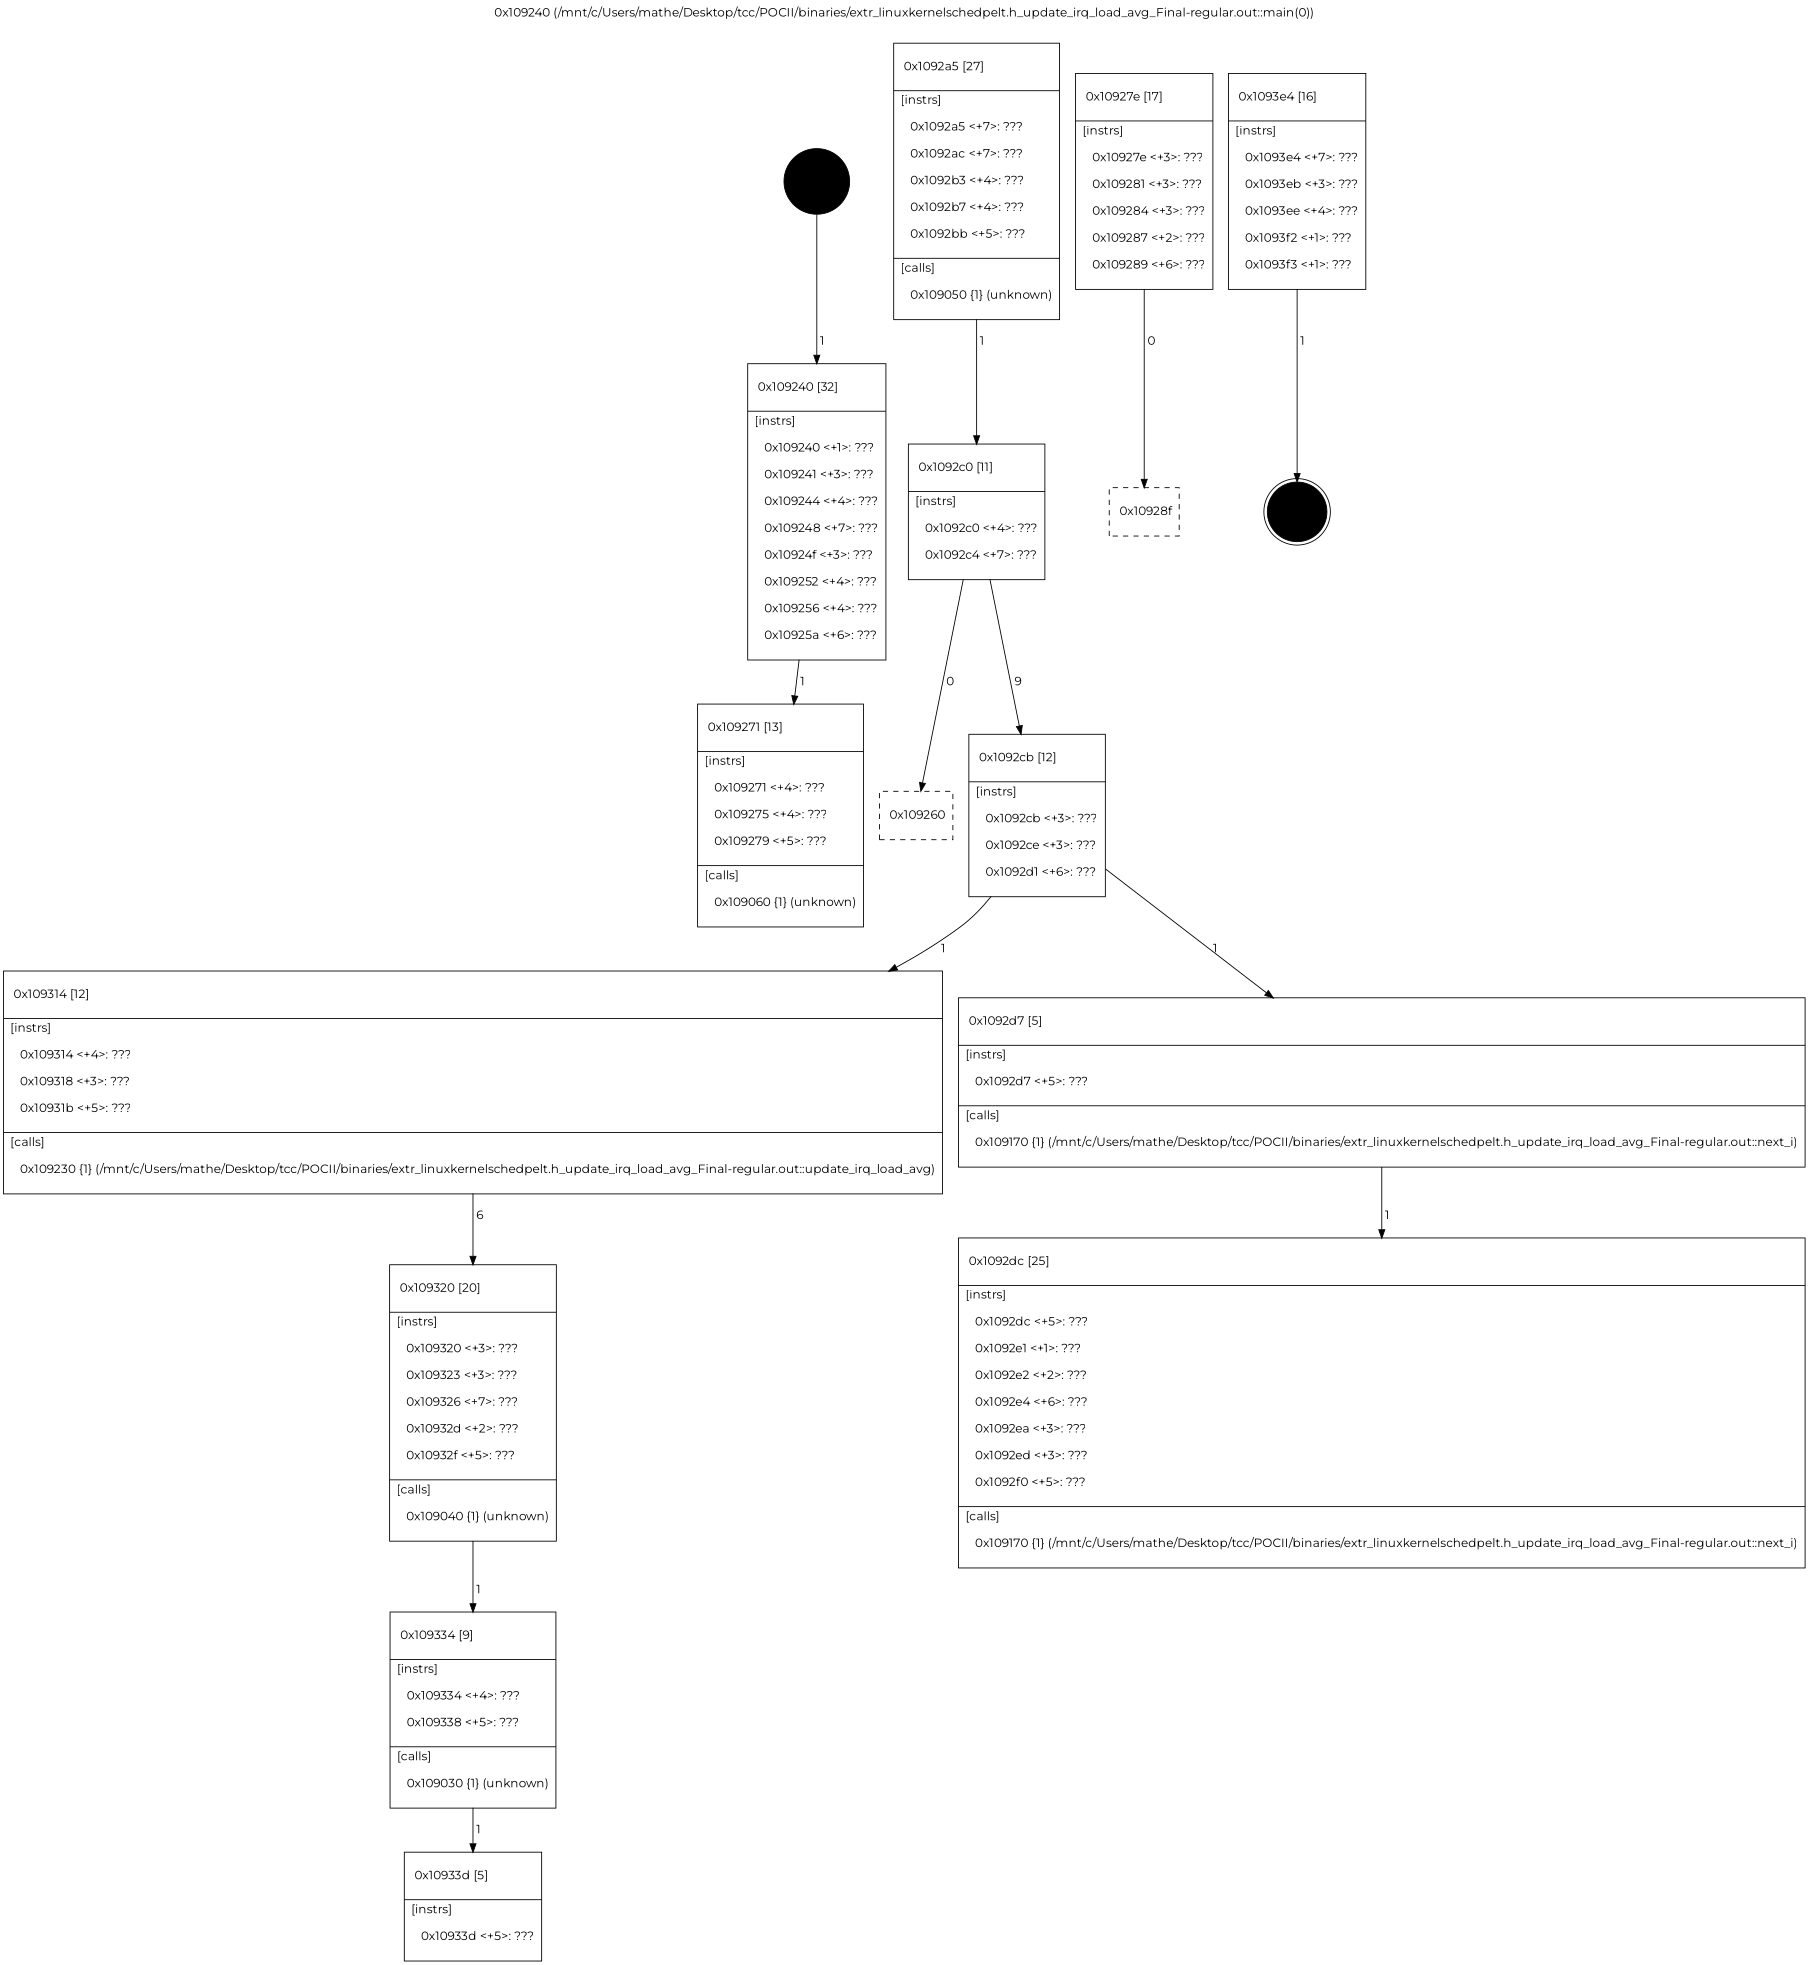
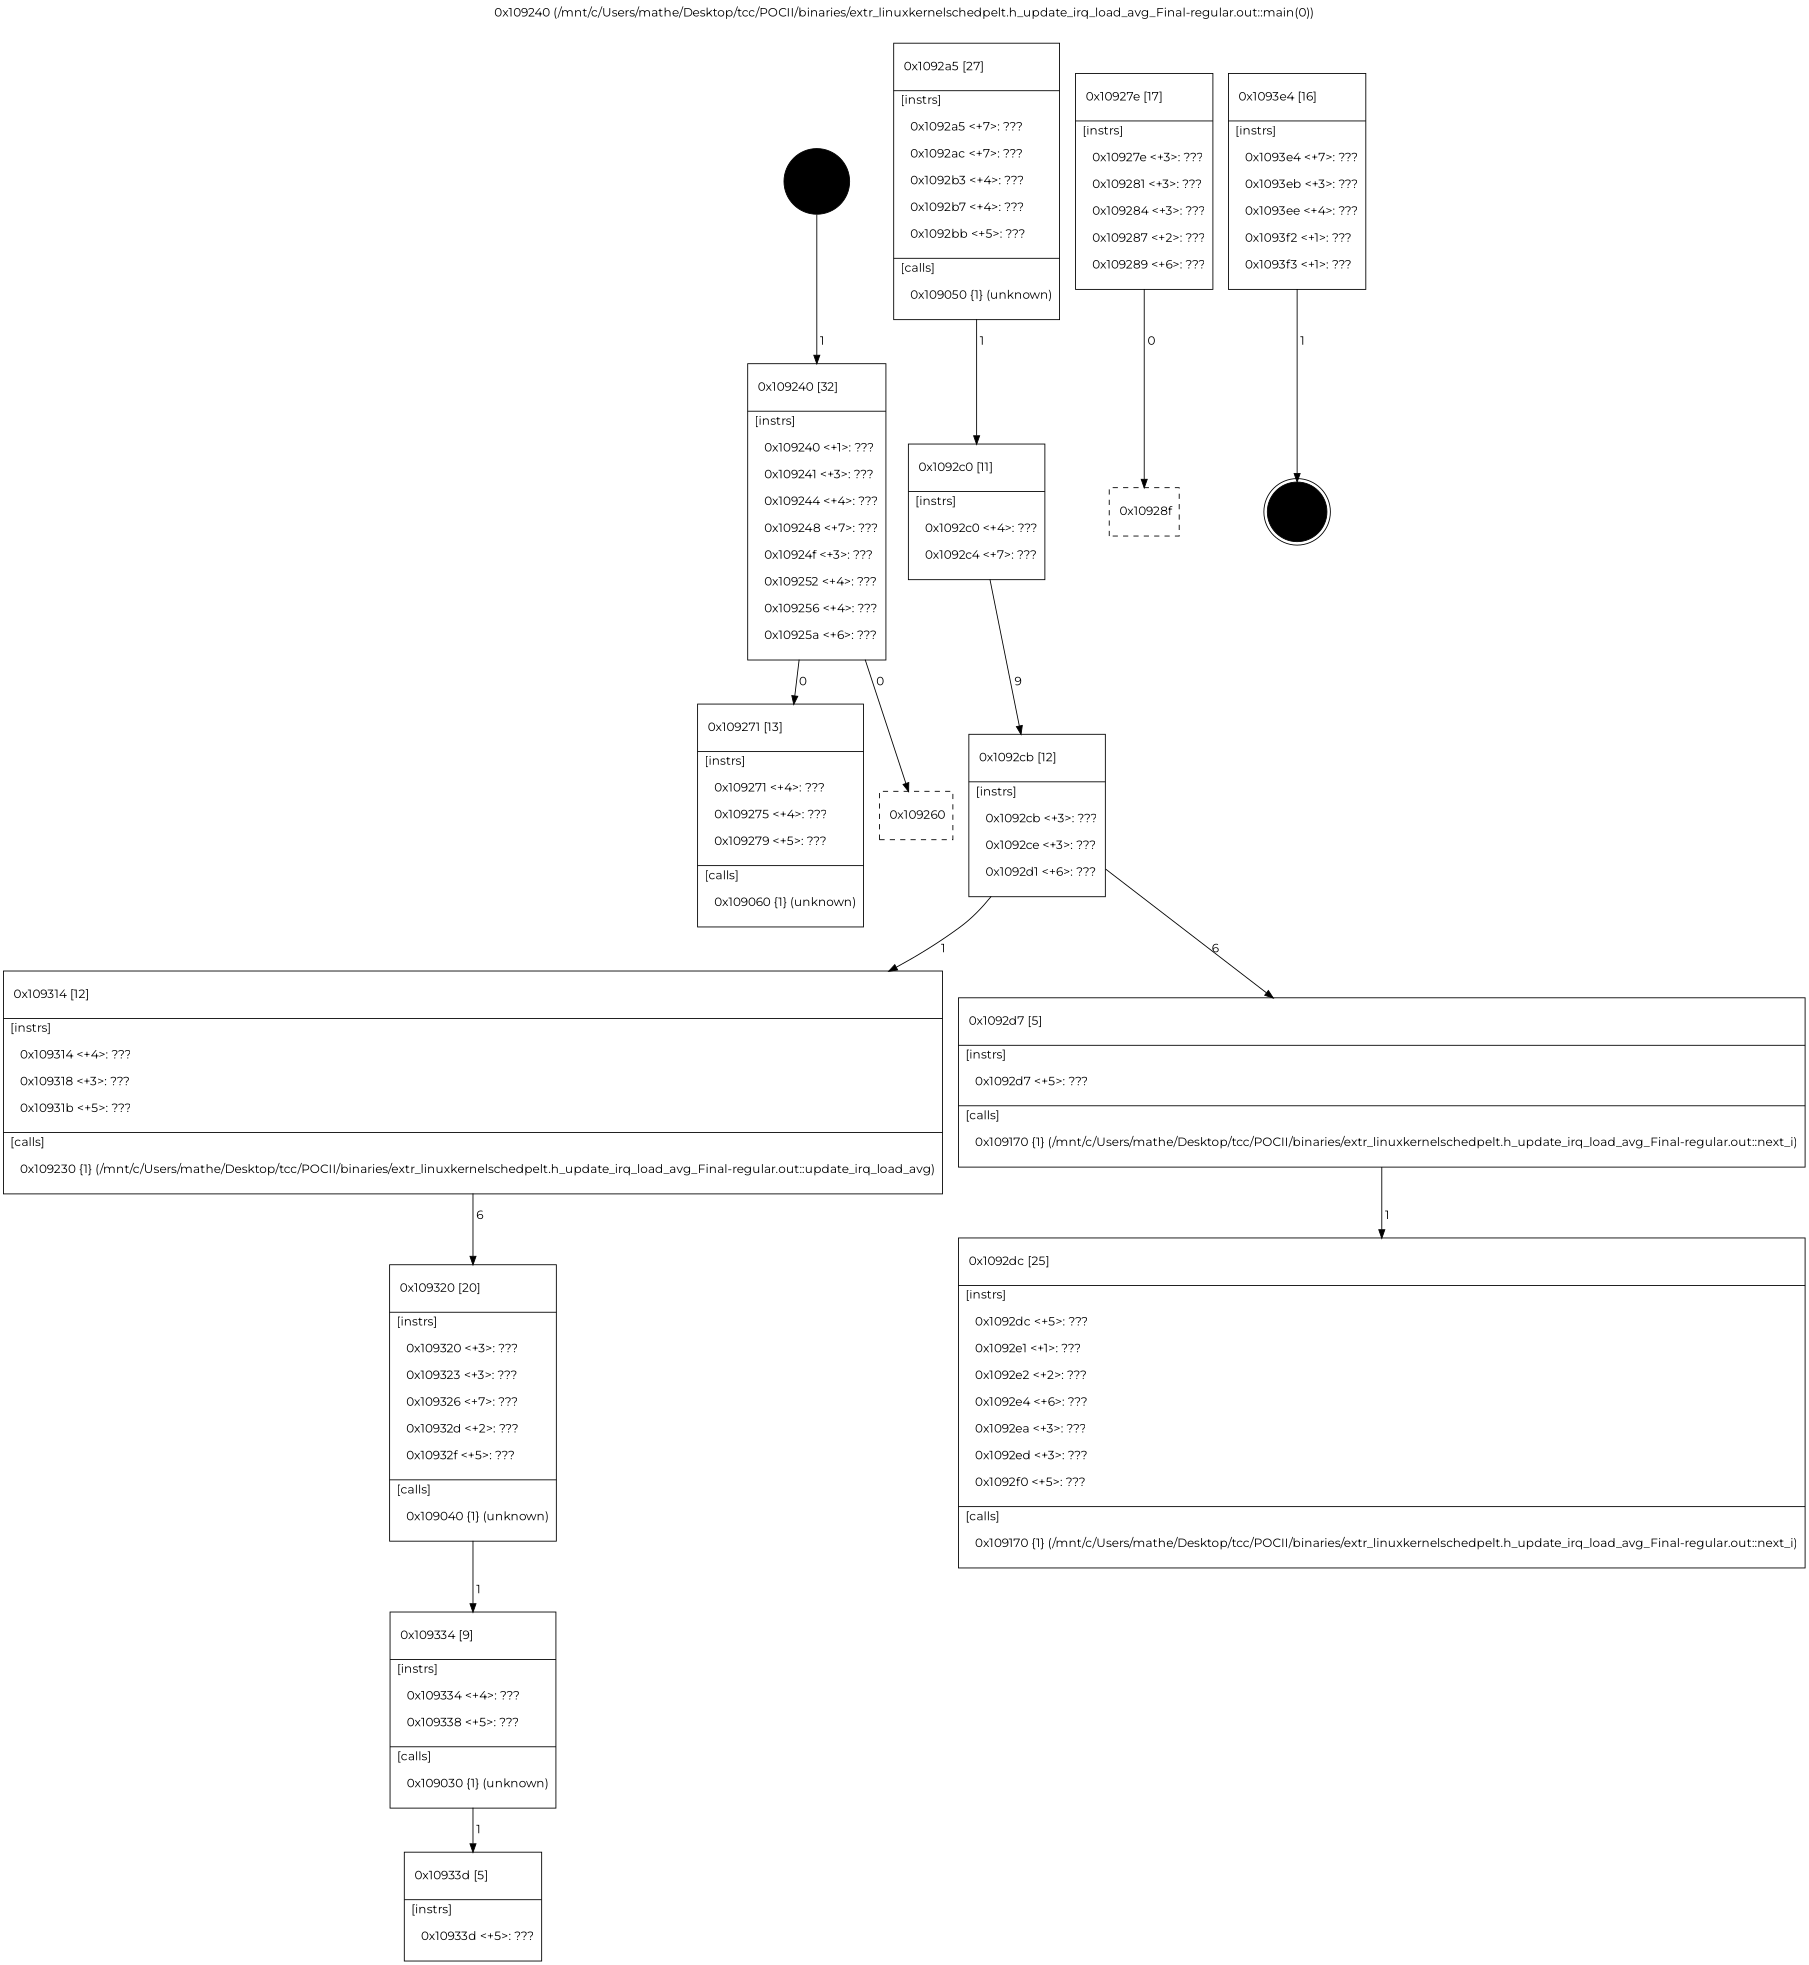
(943, 681) -> (886, 722)
(801, 682) -> (801, 682)
(1214, 949) -> (1214, 949)
